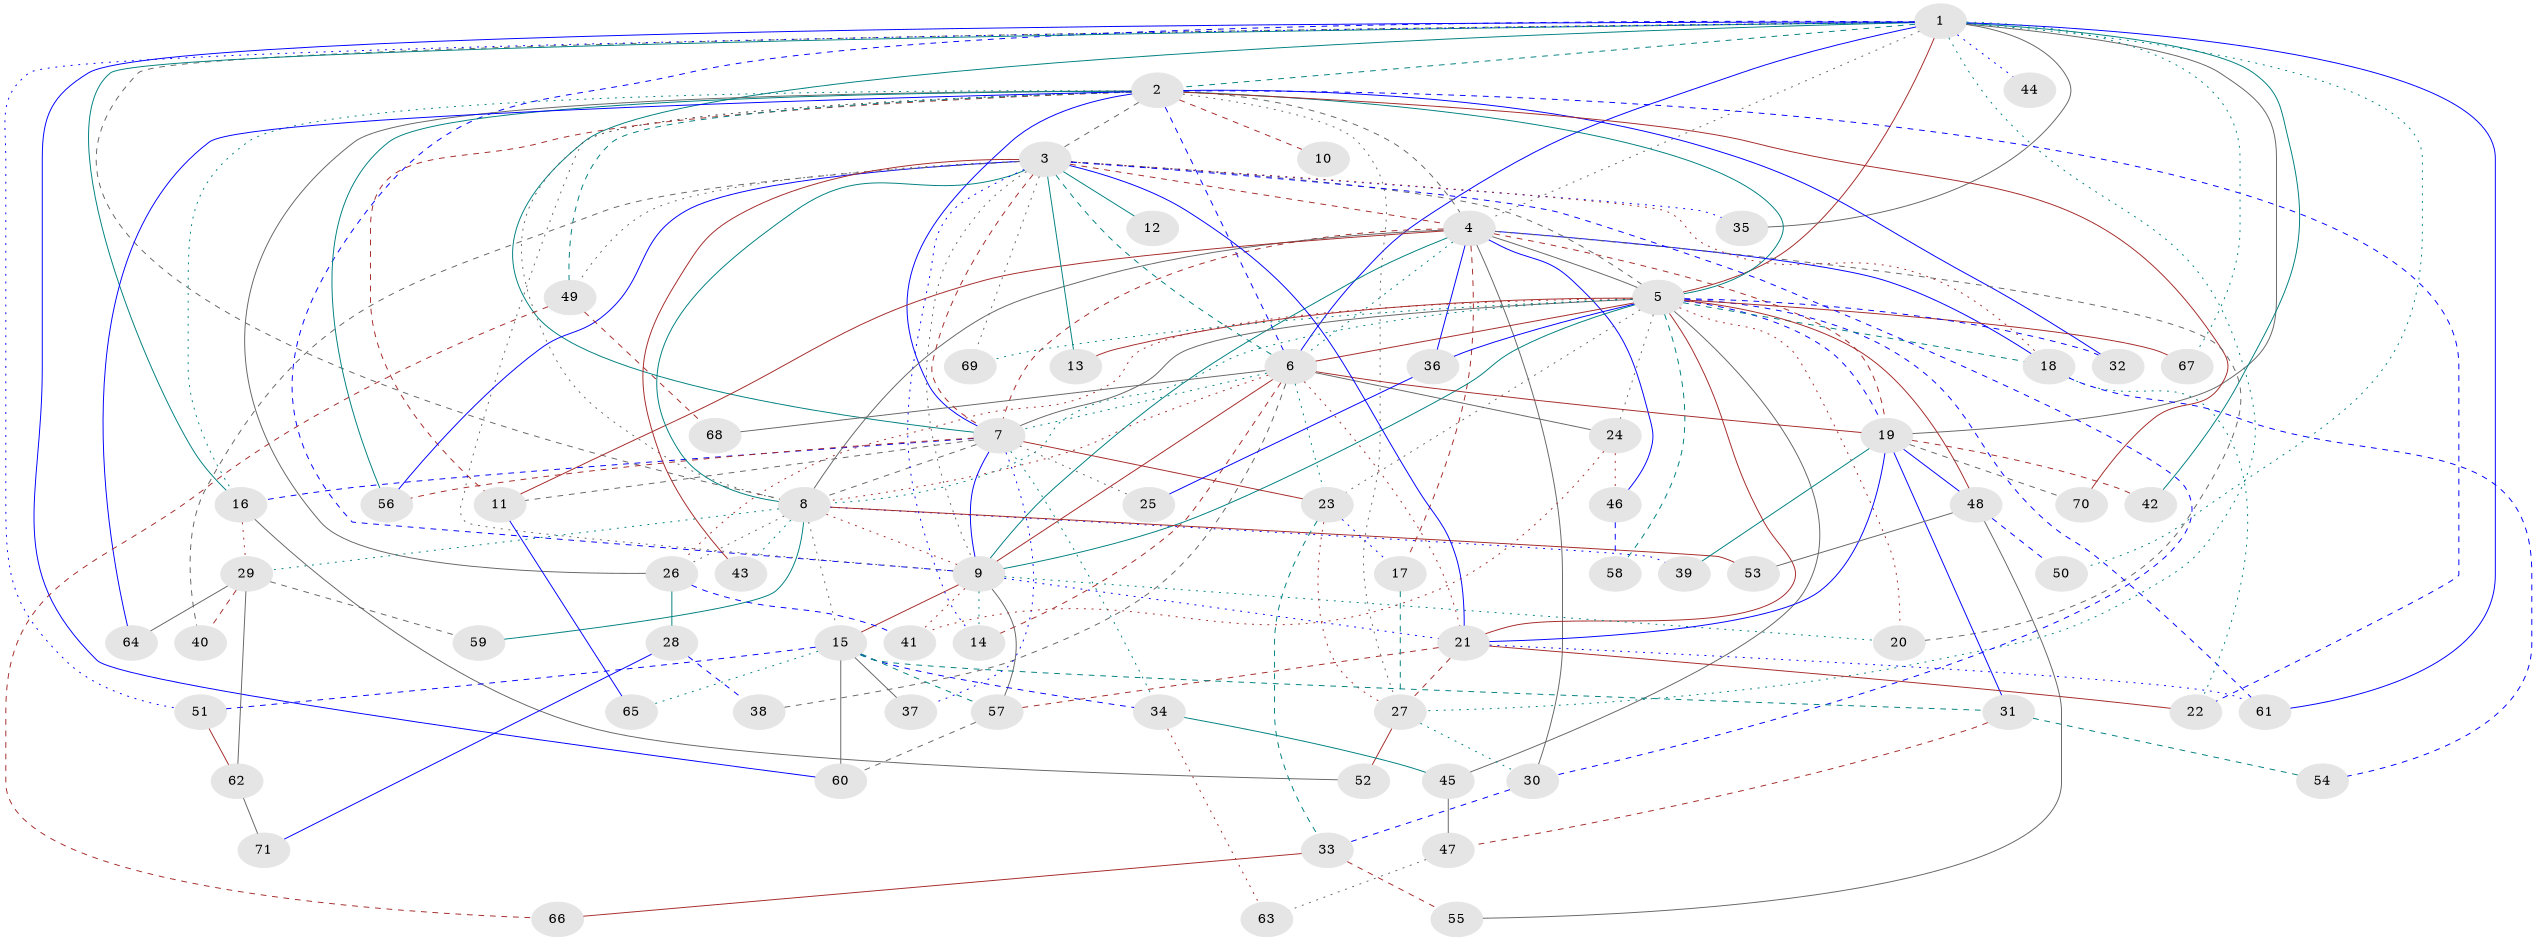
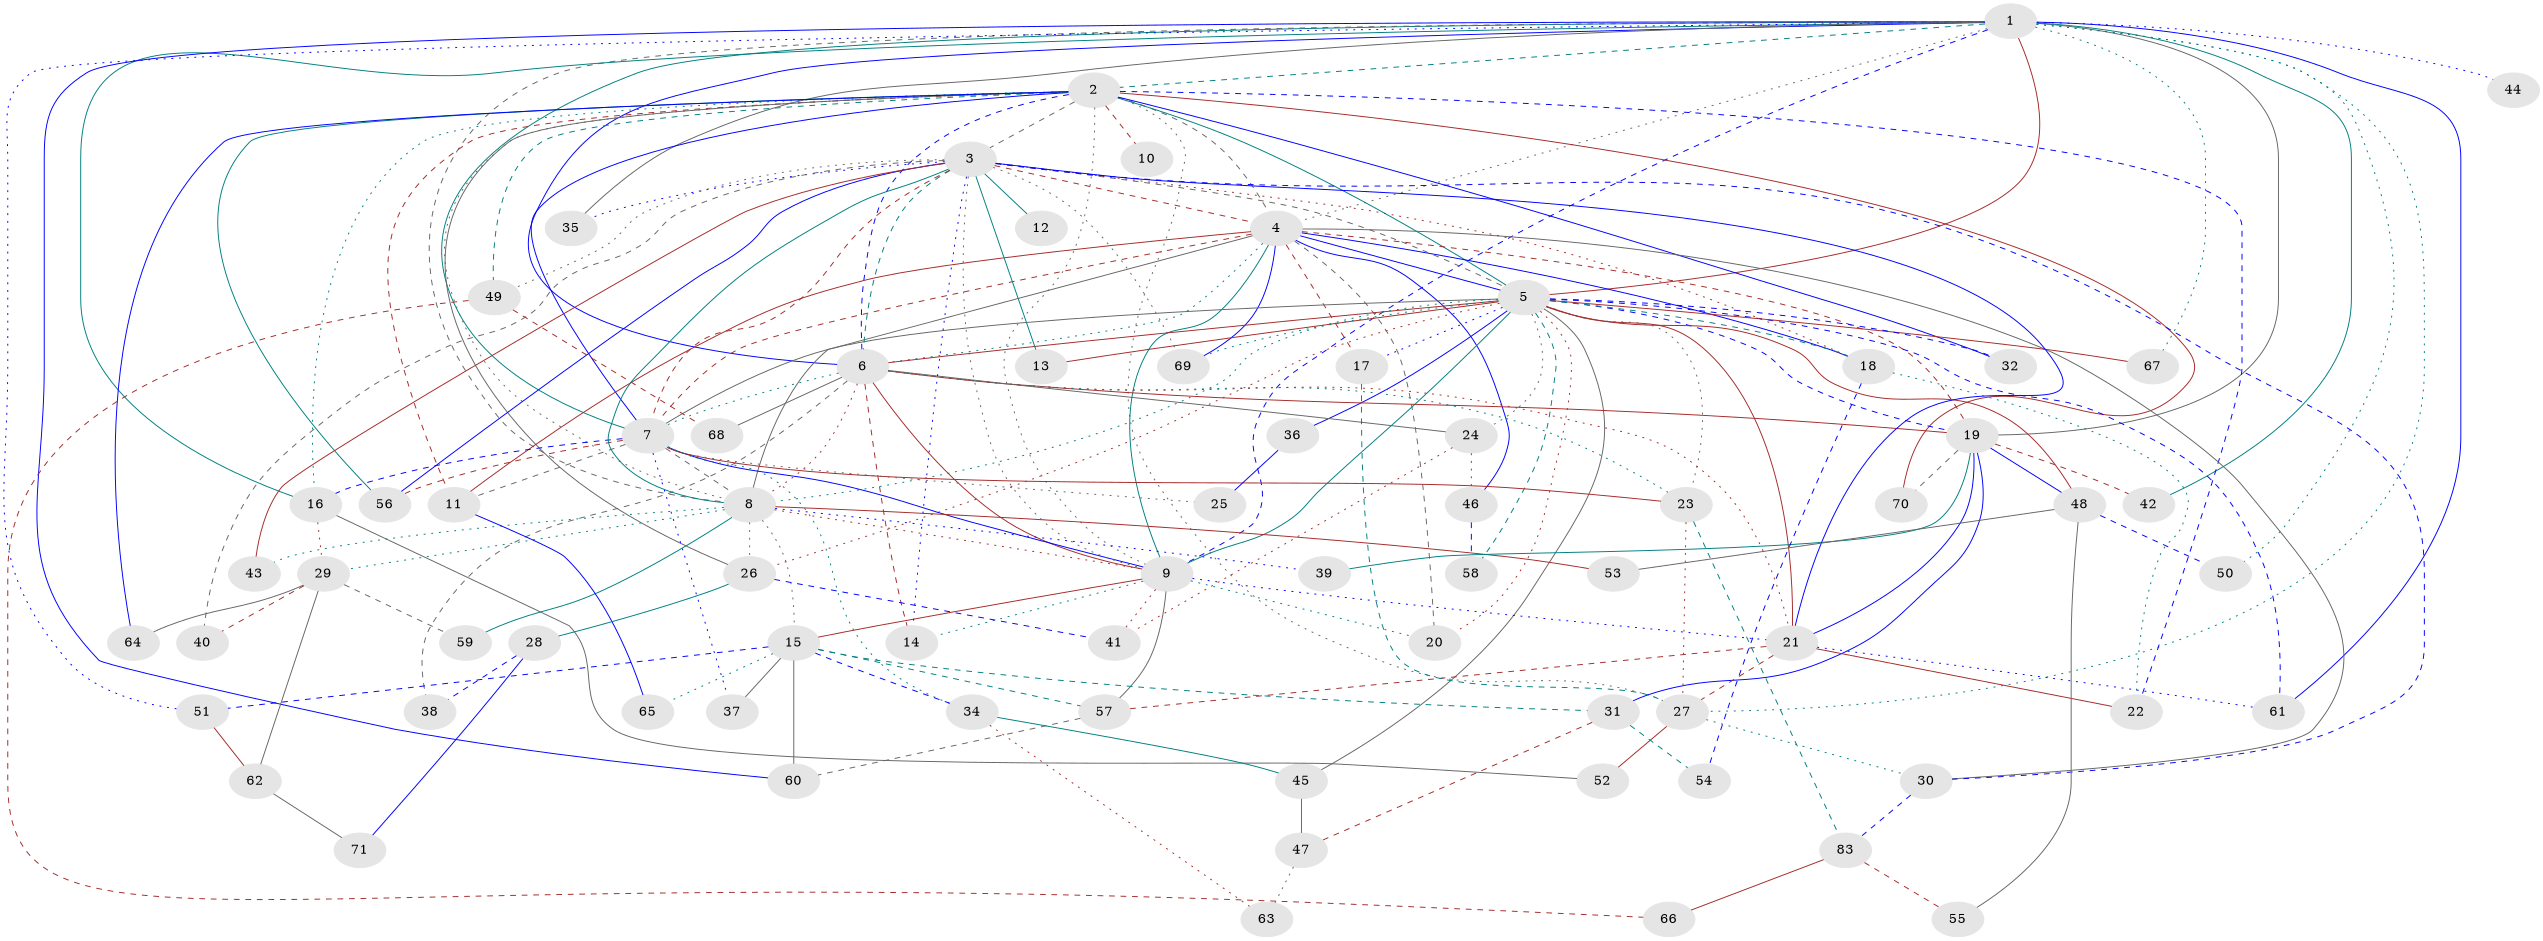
(1565, 261) -> (1400, 263)
(1451, 298) -> (1254, 314)
(1370, 545) -> (1443, 332)
(1327, 850) -> (1846, 850)
